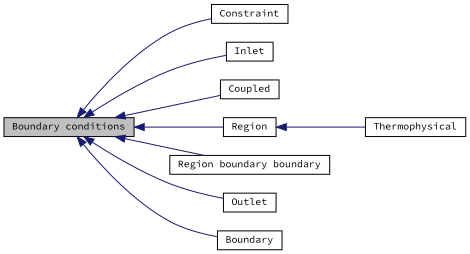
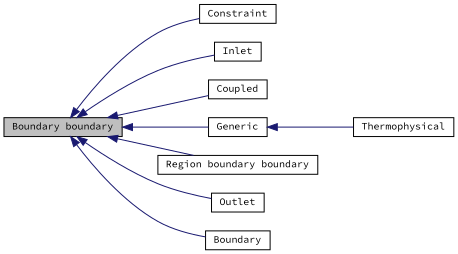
(69, 127) -> (63, 127)
(250, 127) -> (238, 127)
